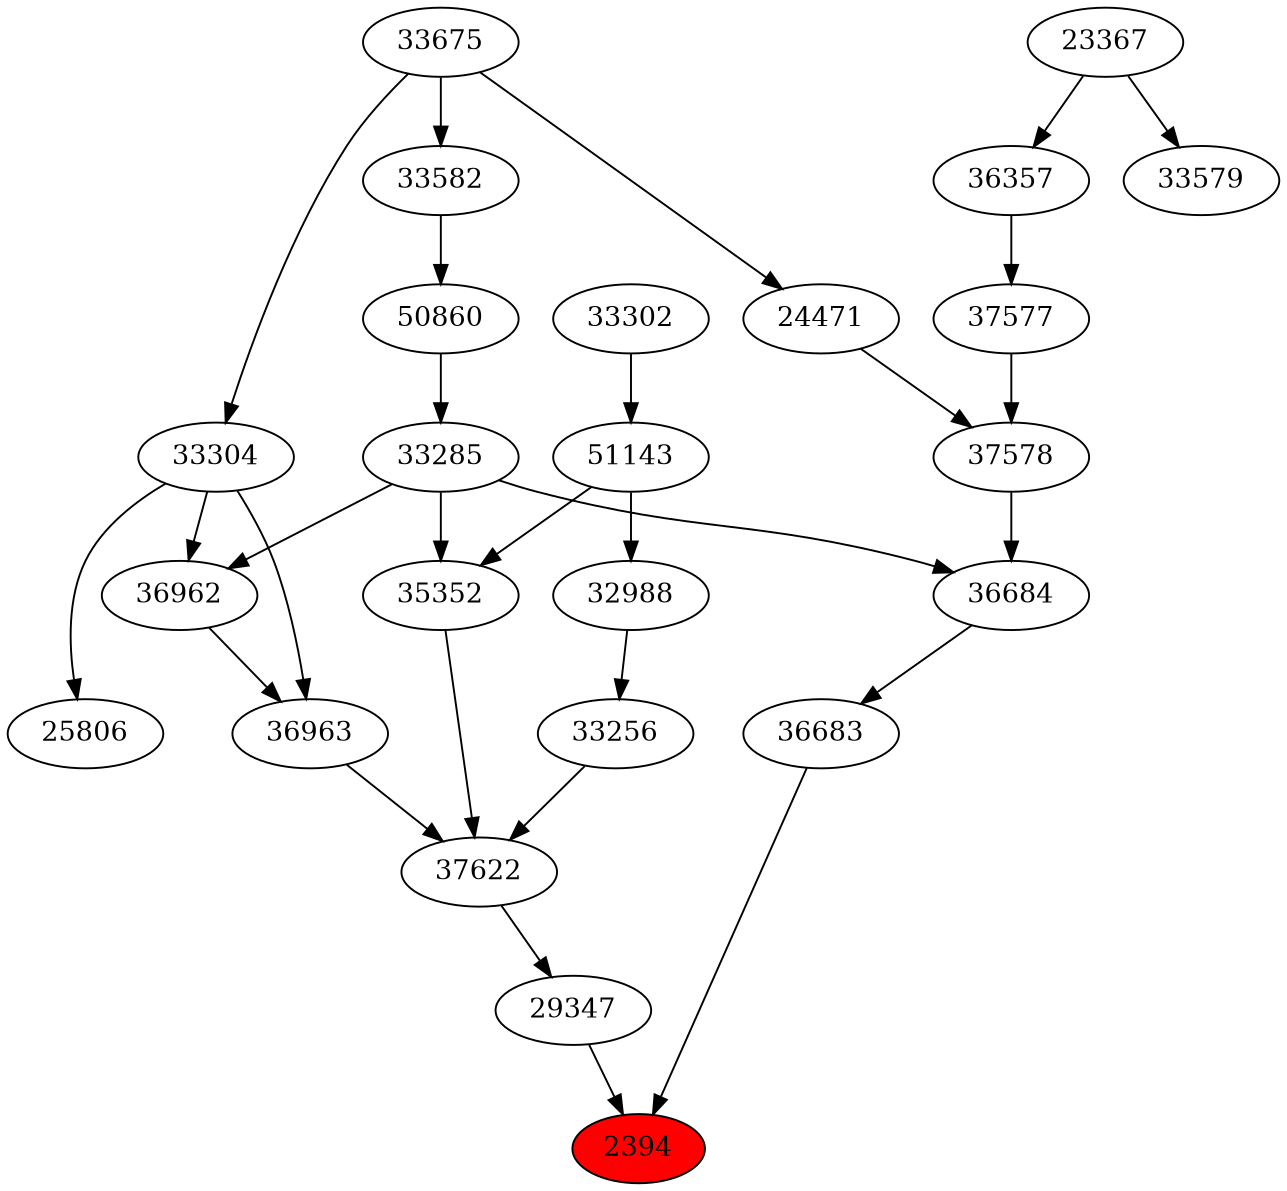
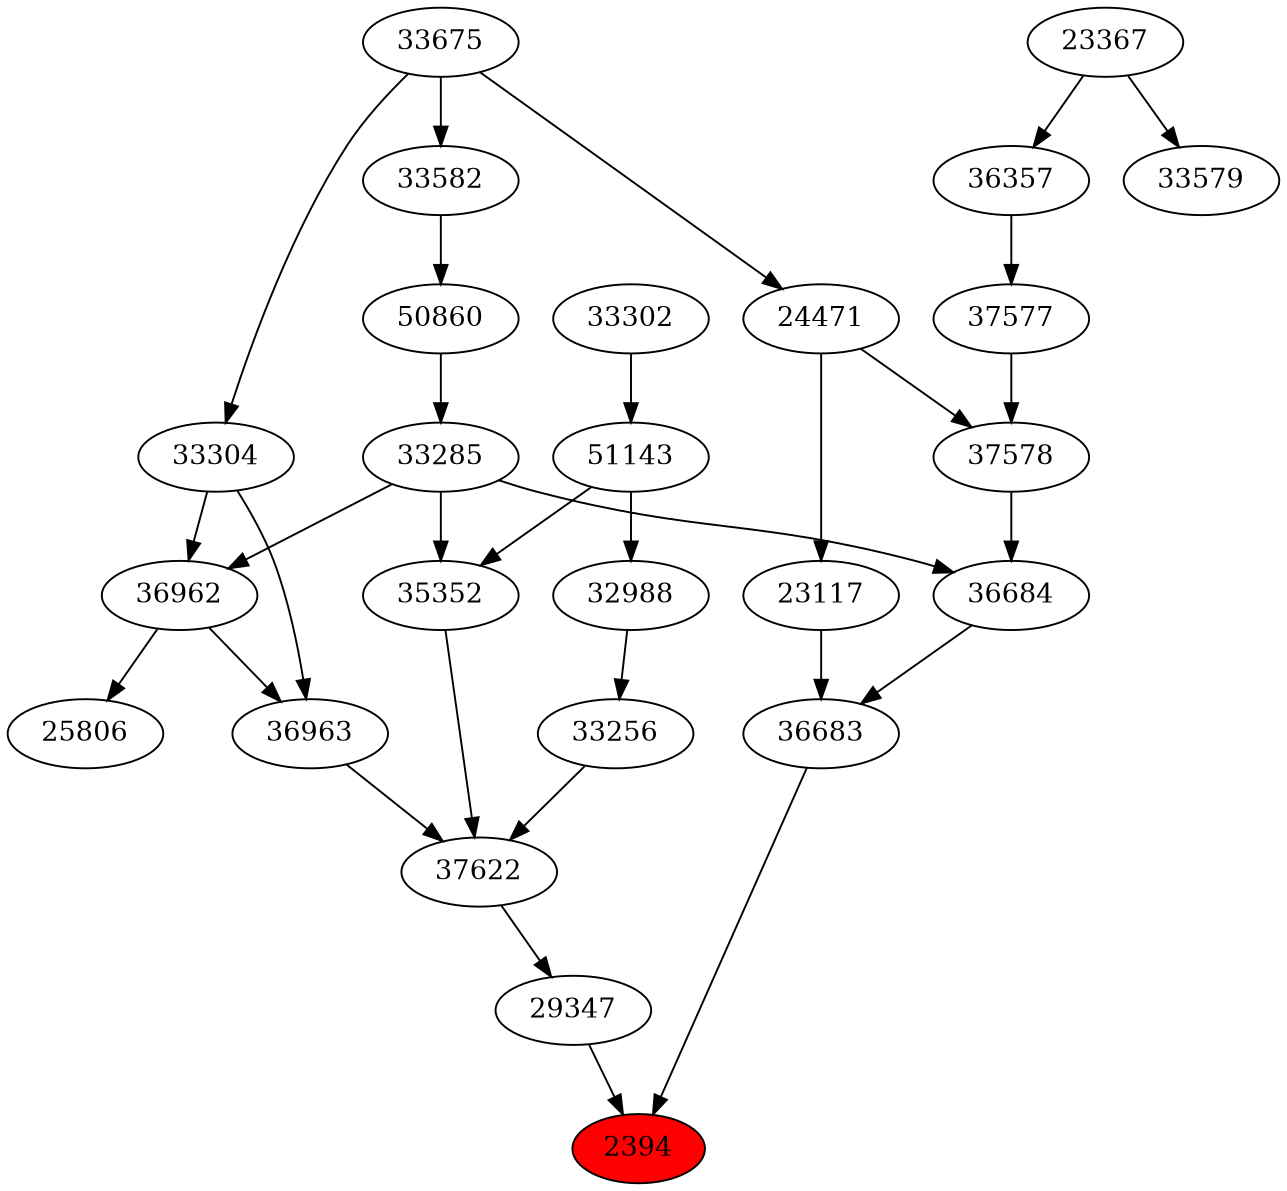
(84, 565) -> (138, 657)
none -> (821, 595)
